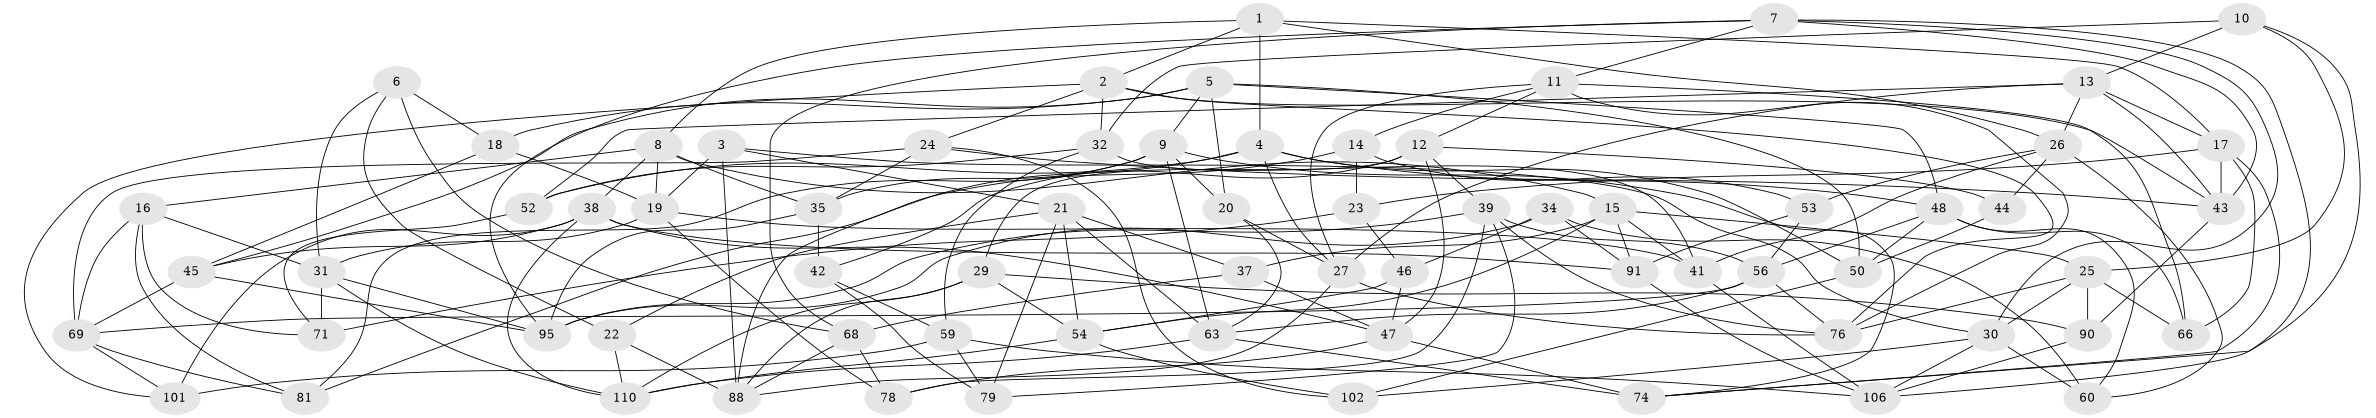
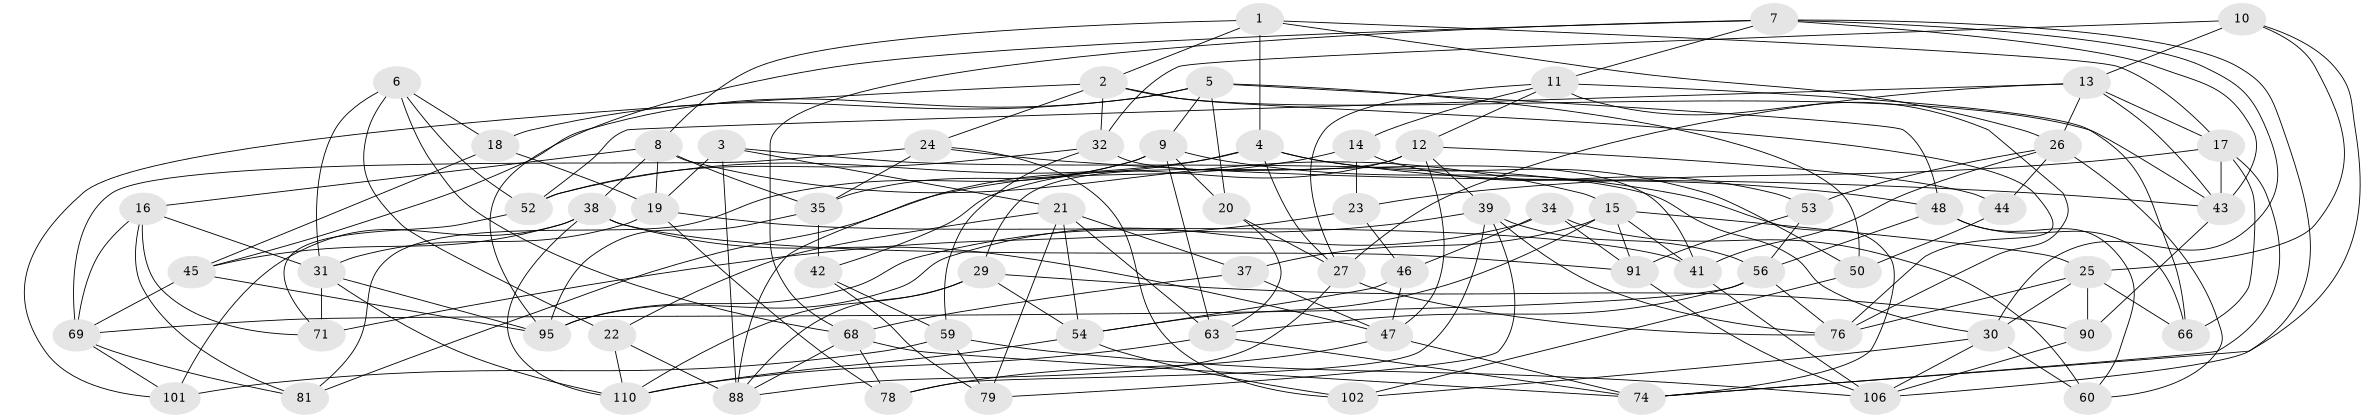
none -> (454, 153)
(1896, 242) -> none
none -> (1357, 380)
